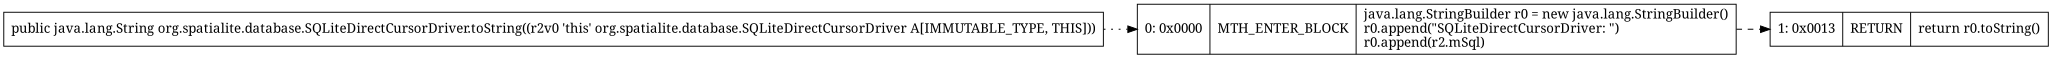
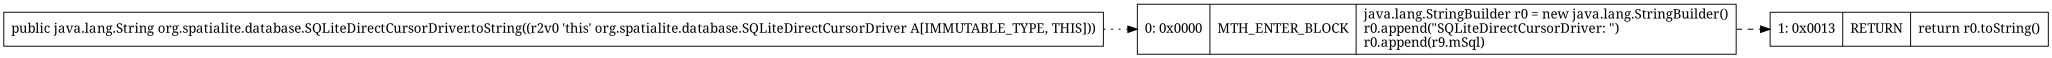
(1424, 43) -> (1424, 43)
